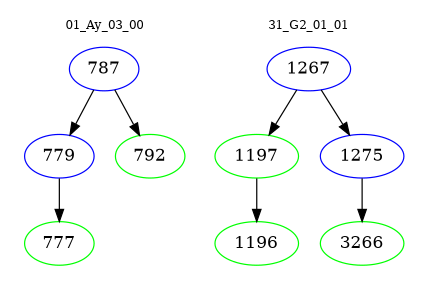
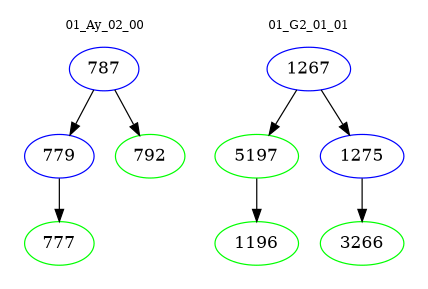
(105, 26) -> (105, 26)
(309, 26) -> (309, 26)
(257, 156) -> (257, 156)
